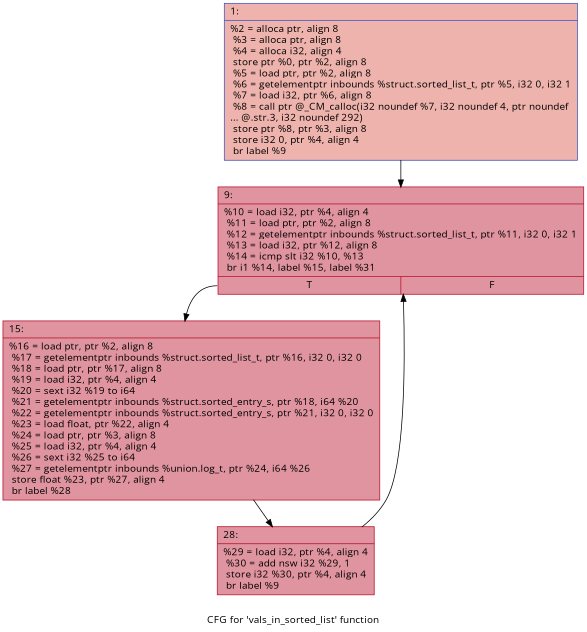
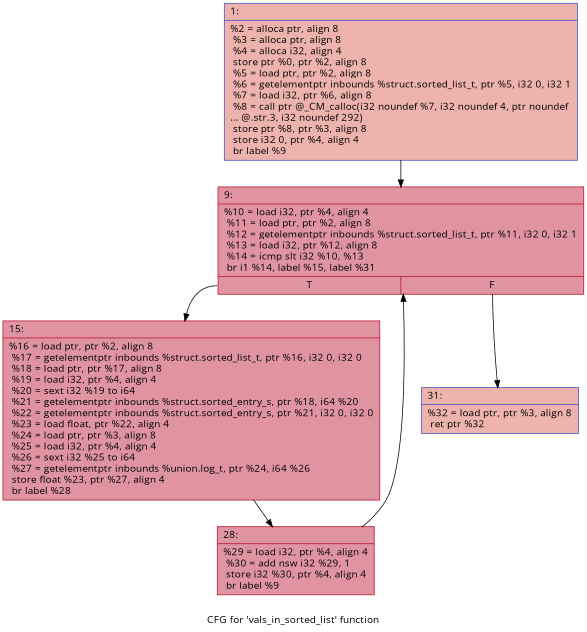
none -> (500, 410)
